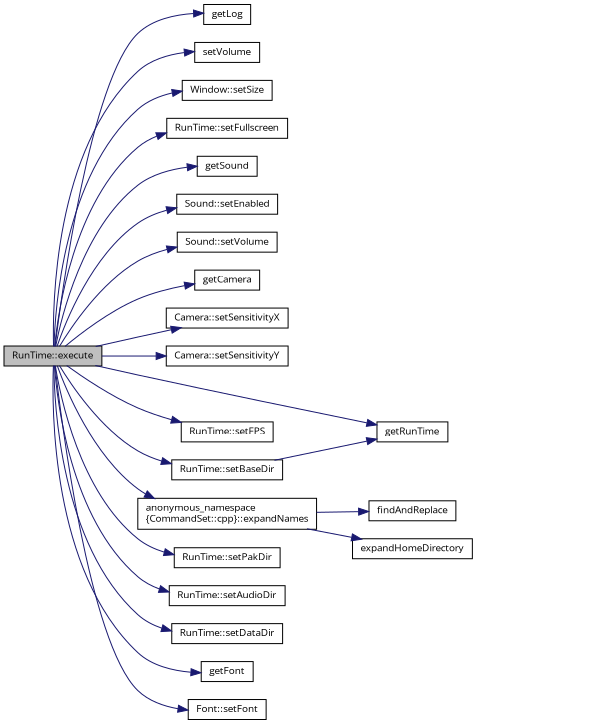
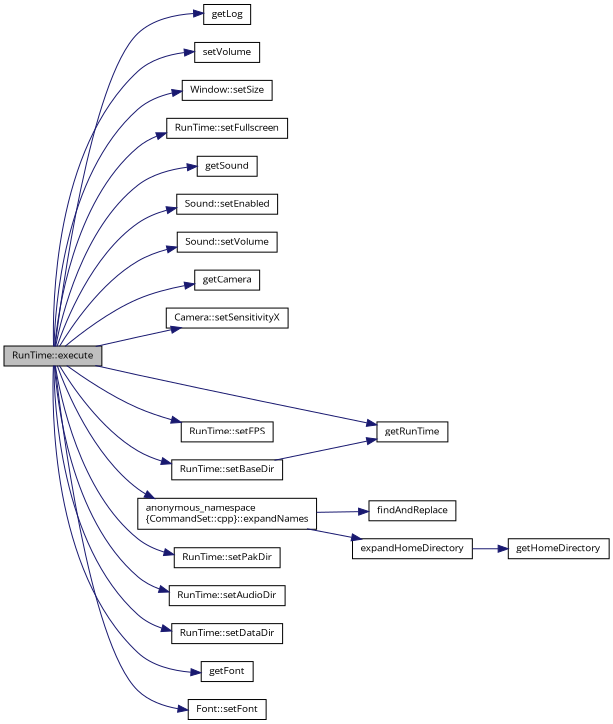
(227, 356) -> none
none -> (559, 549)
